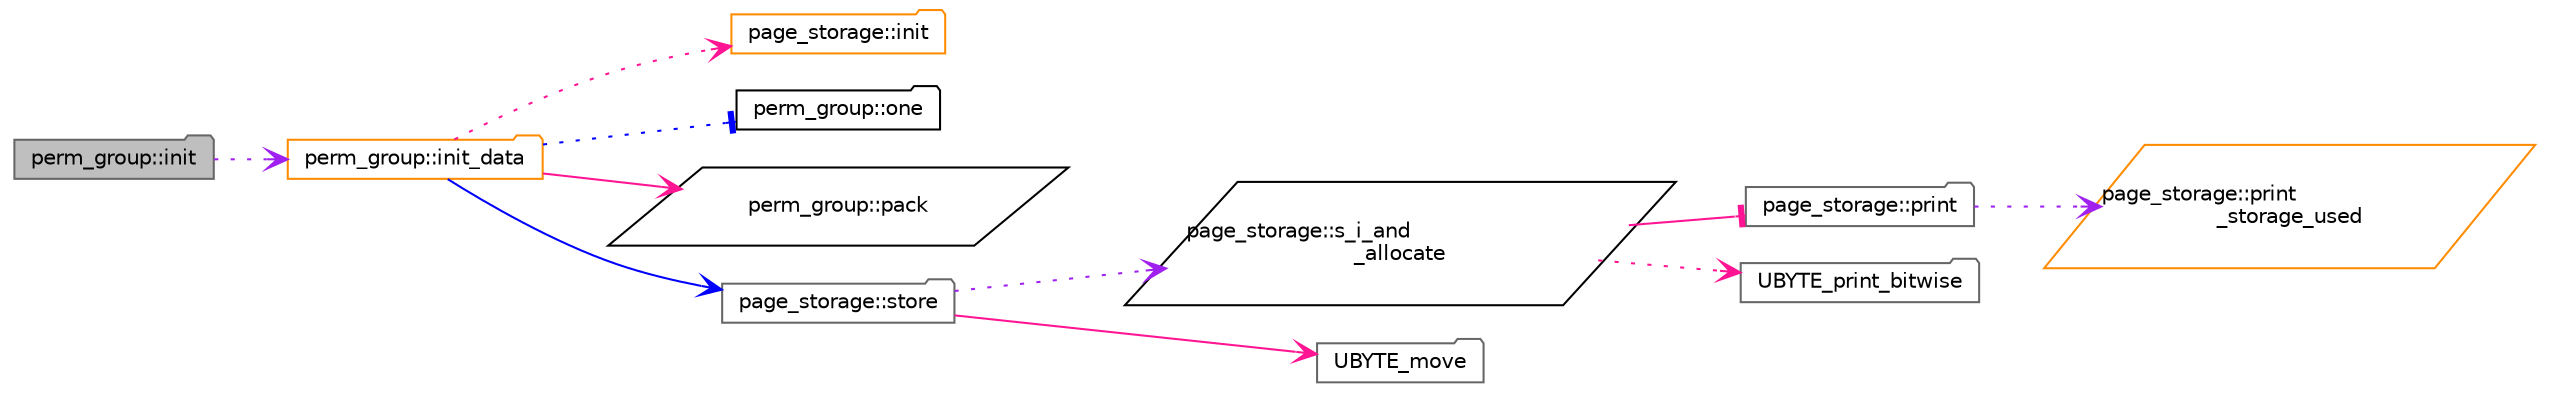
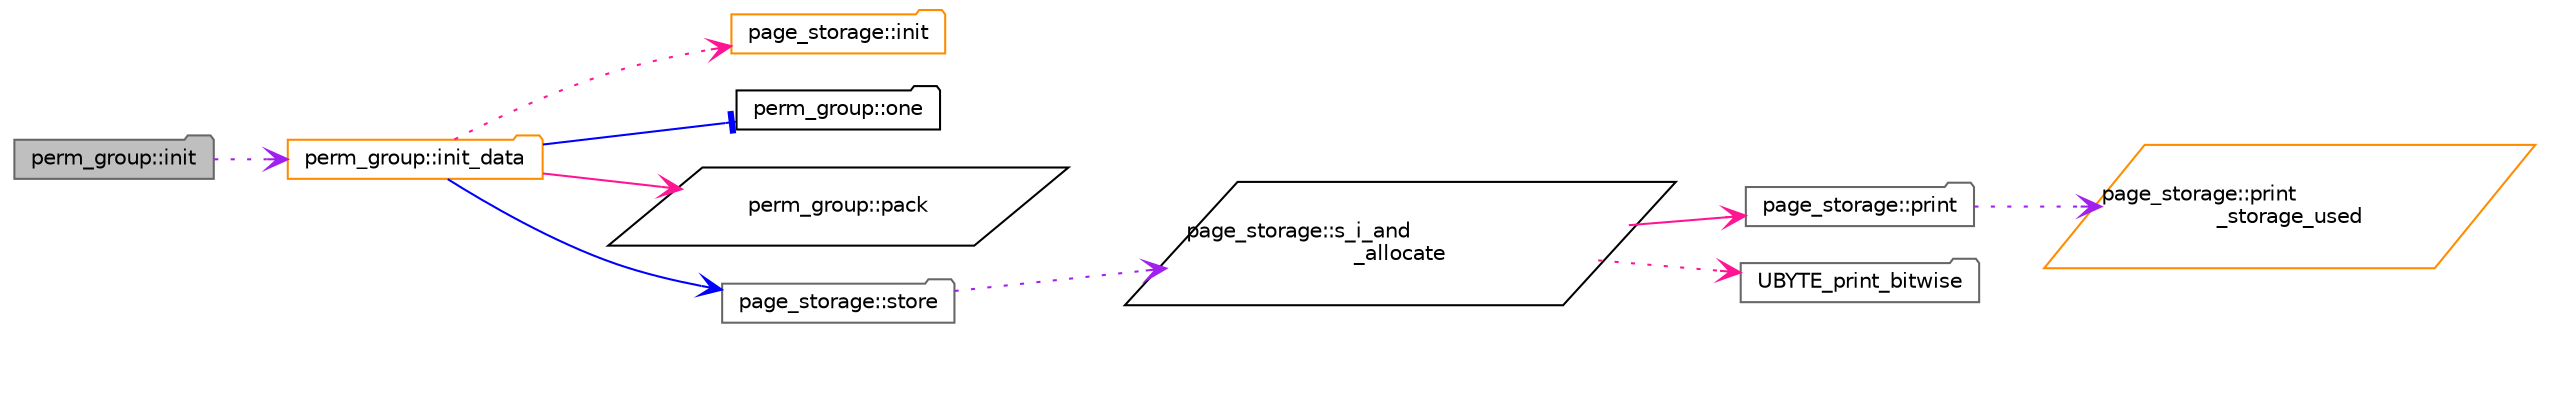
(634, 134) -> (634, 134)
(1682, 221) -> (1682, 221)
(1400, 363) -> none
